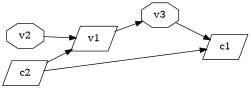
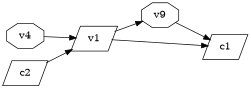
(160, 15) -> (160, 15)
(25, 36) -> (25, 36)
(122, 61) -> (156, 43)
